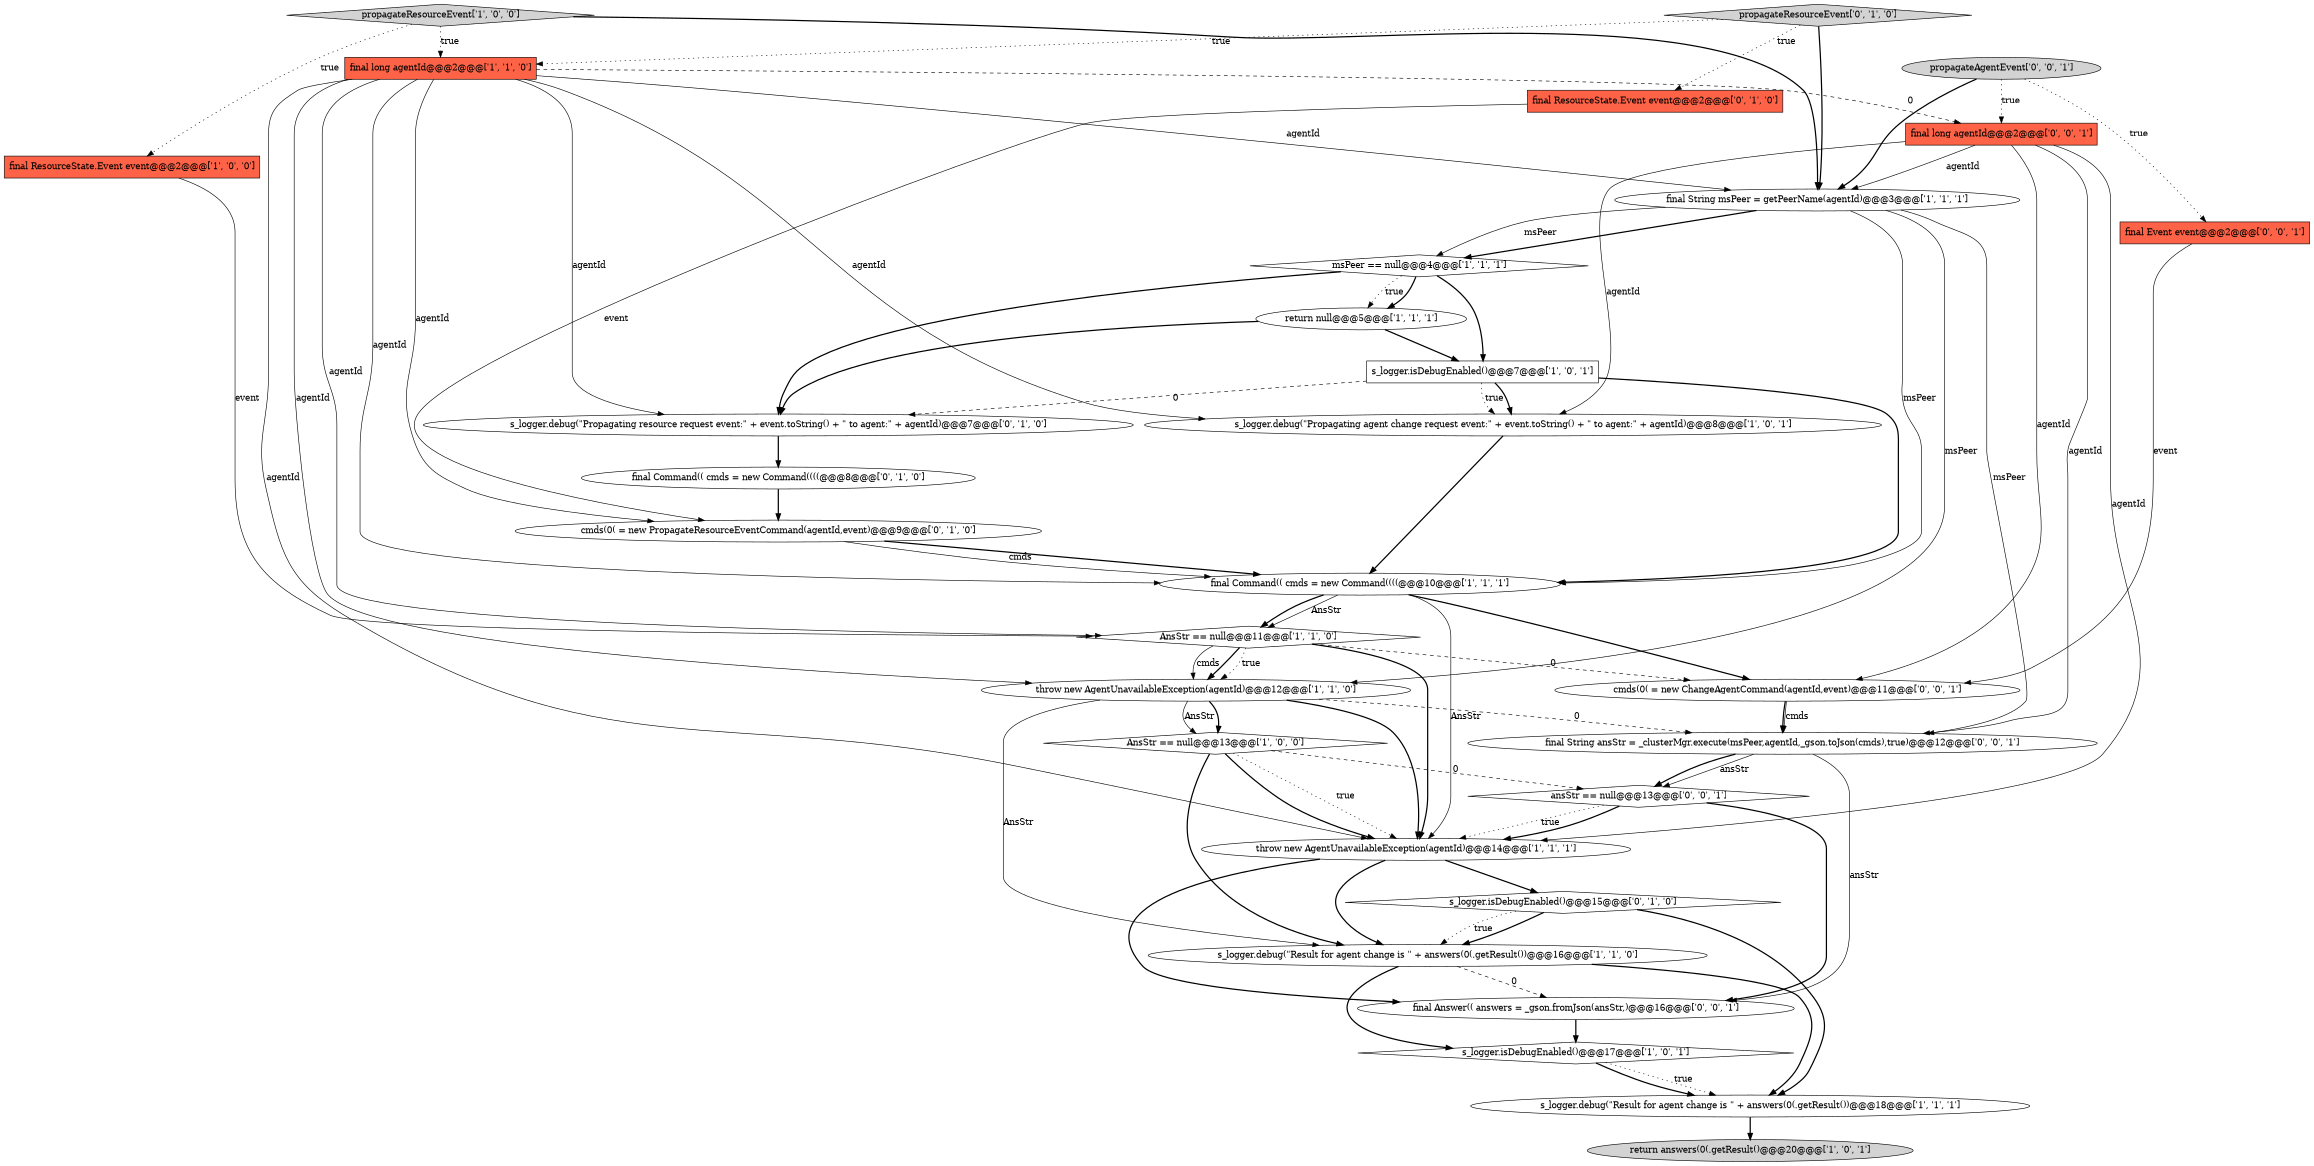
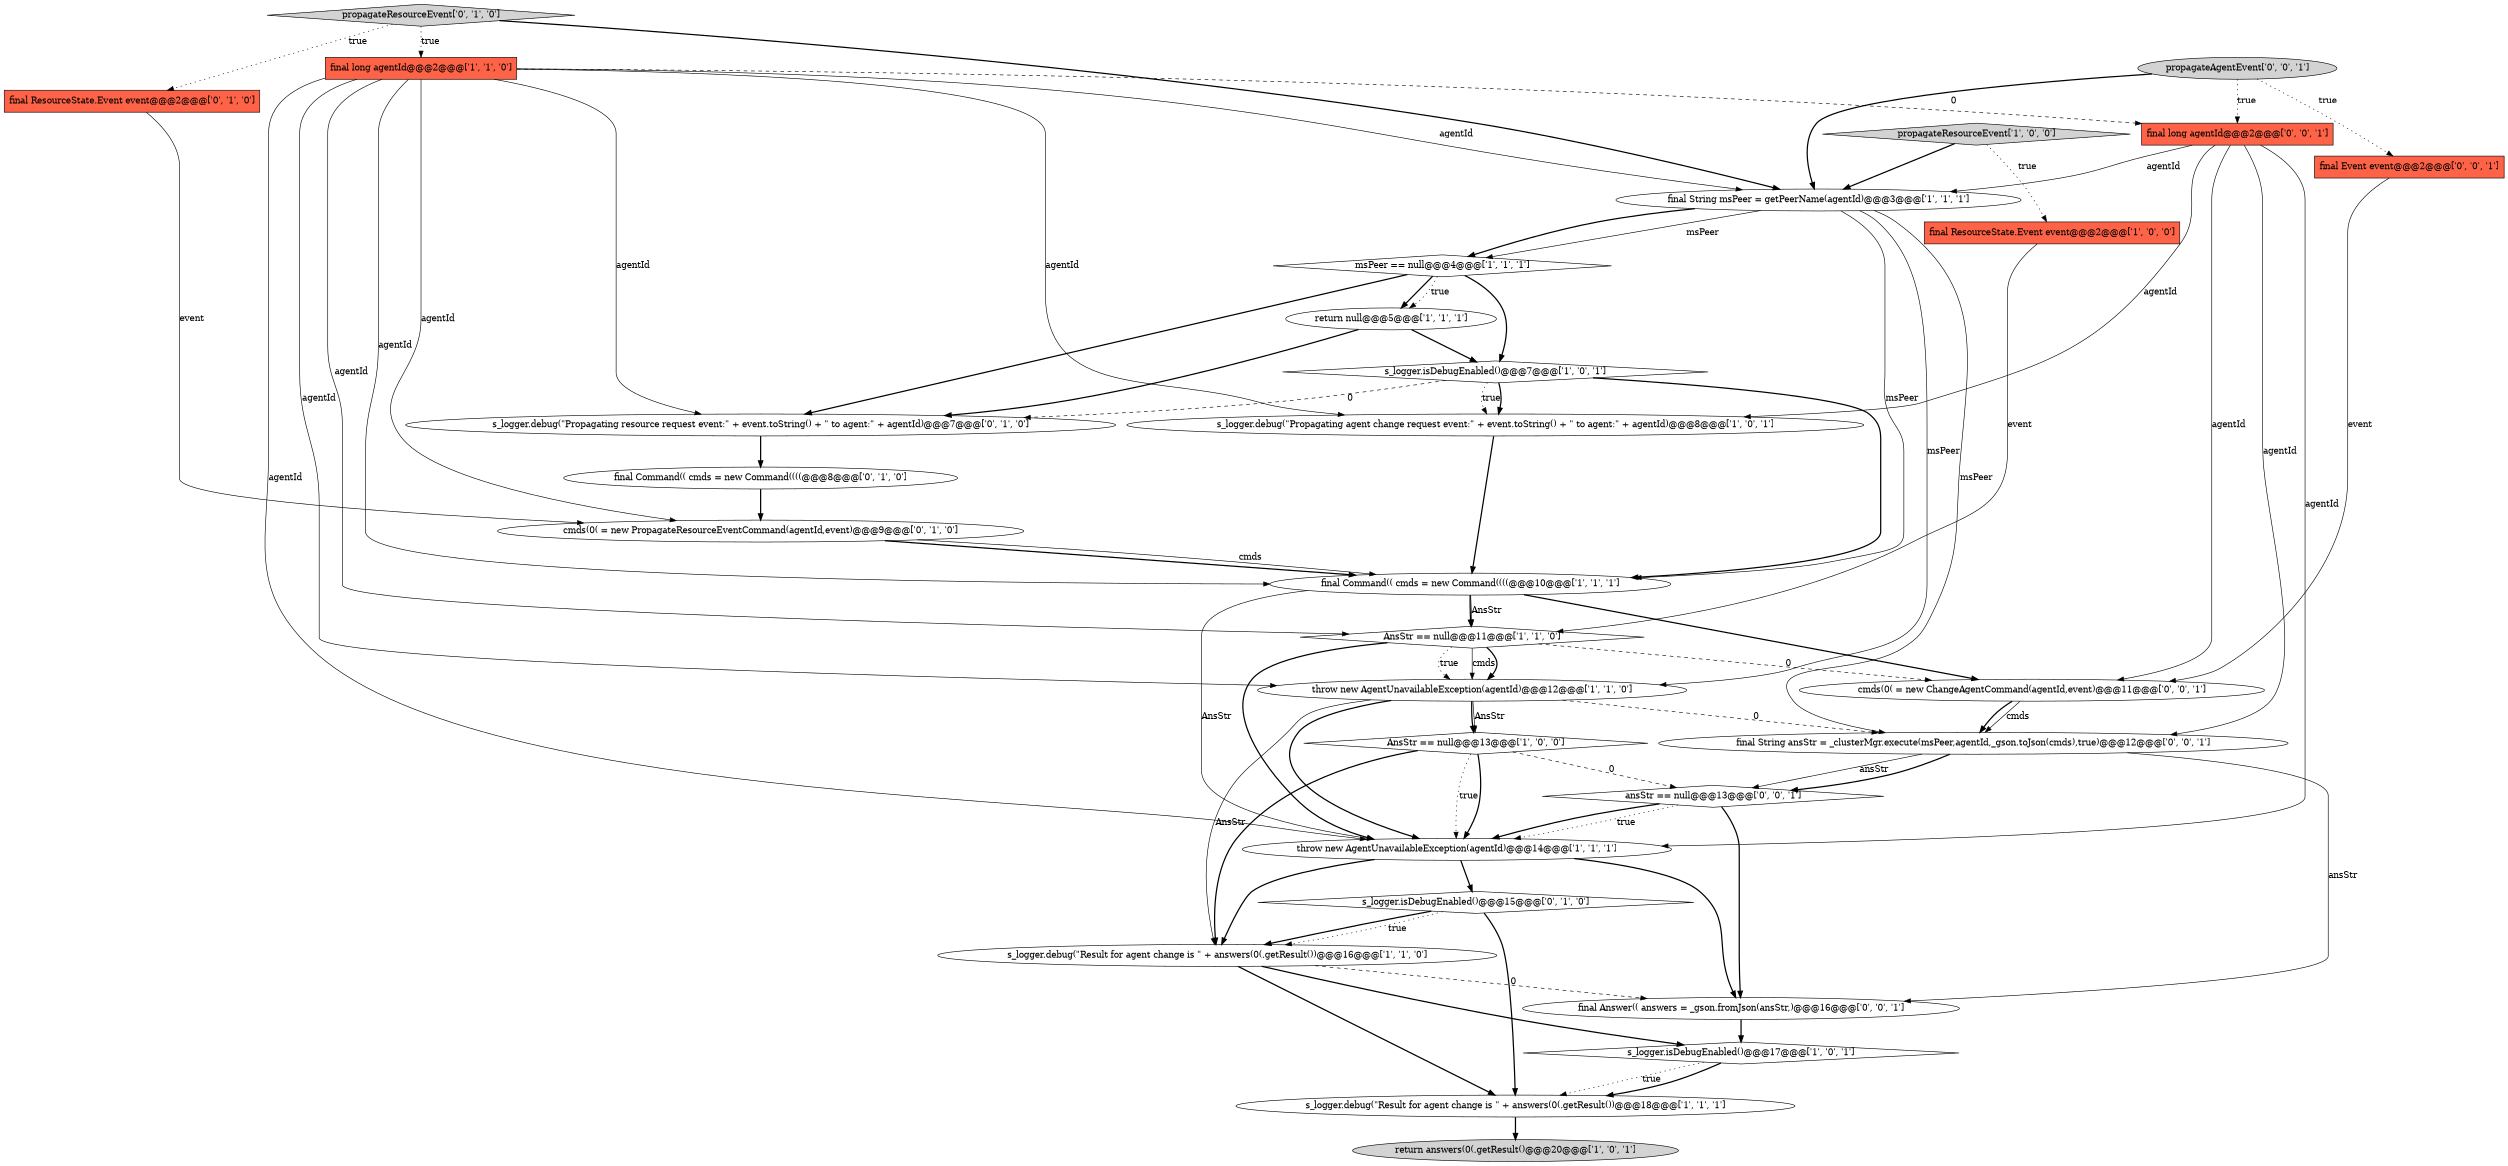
(441, 39) -> none
(1483, 372) -> (1495, 372)
